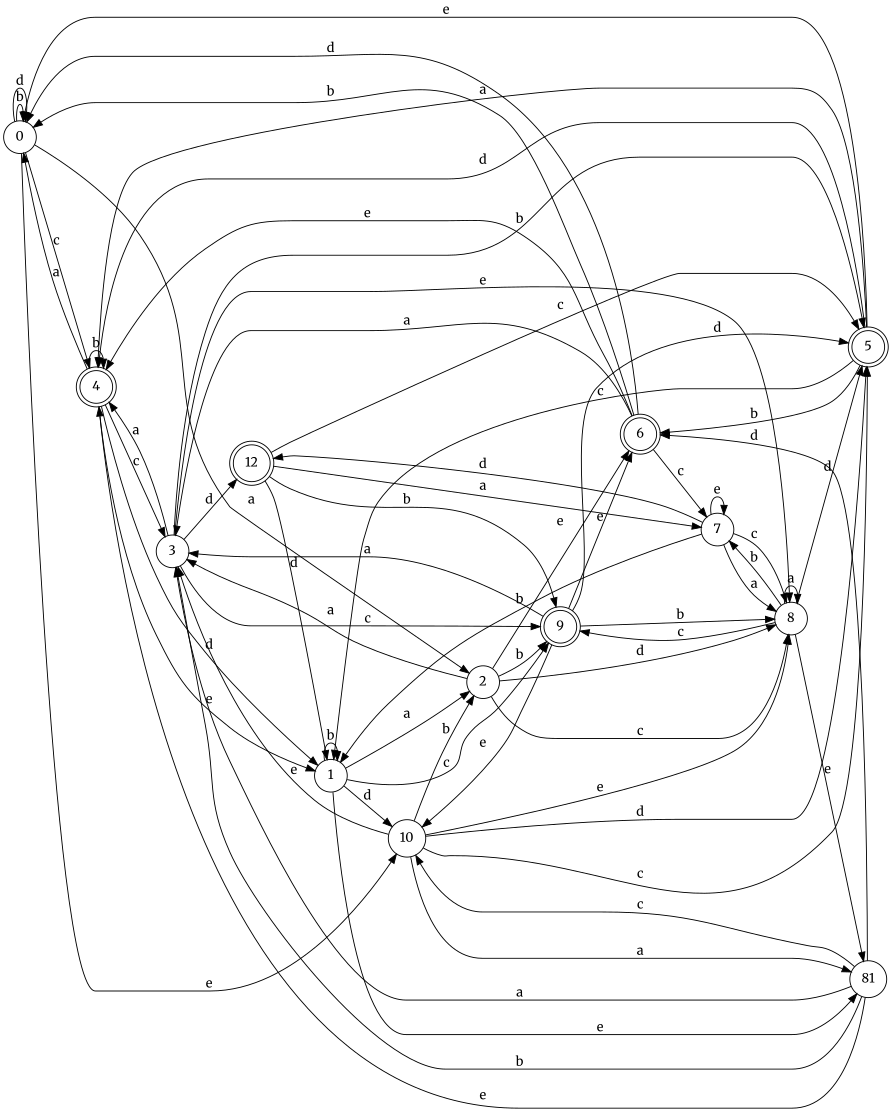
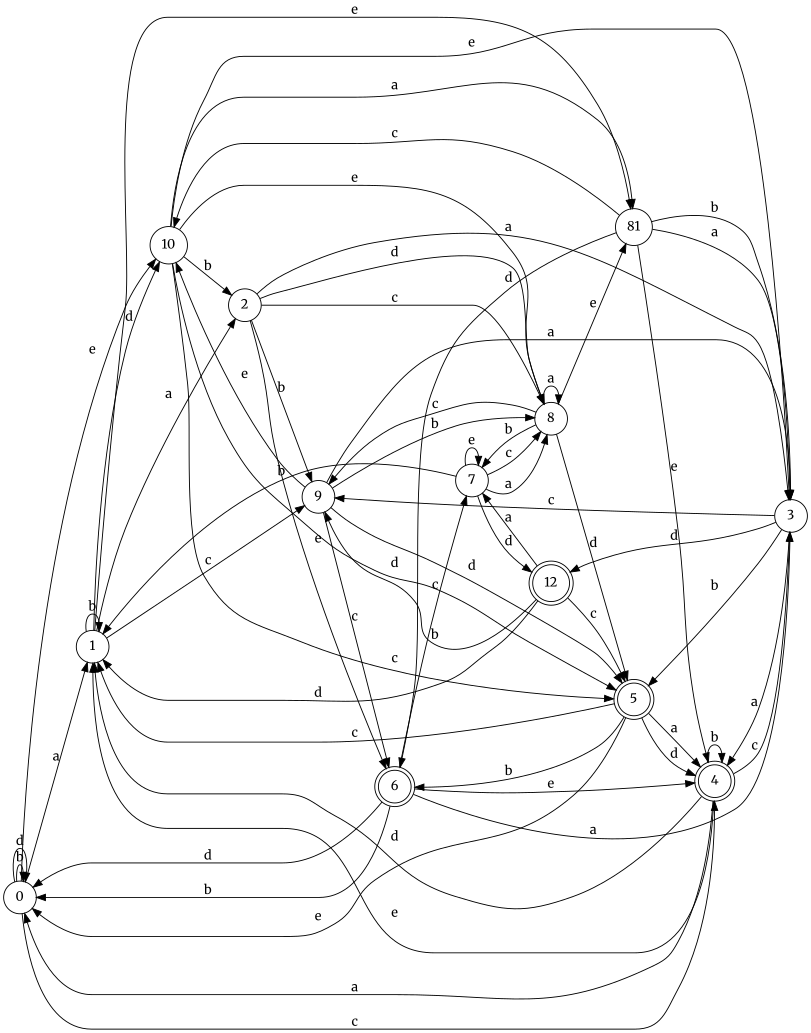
(504, 287) -> none
(202, 458) -> (55, 776)
(600, 517) -> (355, 617)
(560, 627) -> (318, 497)
